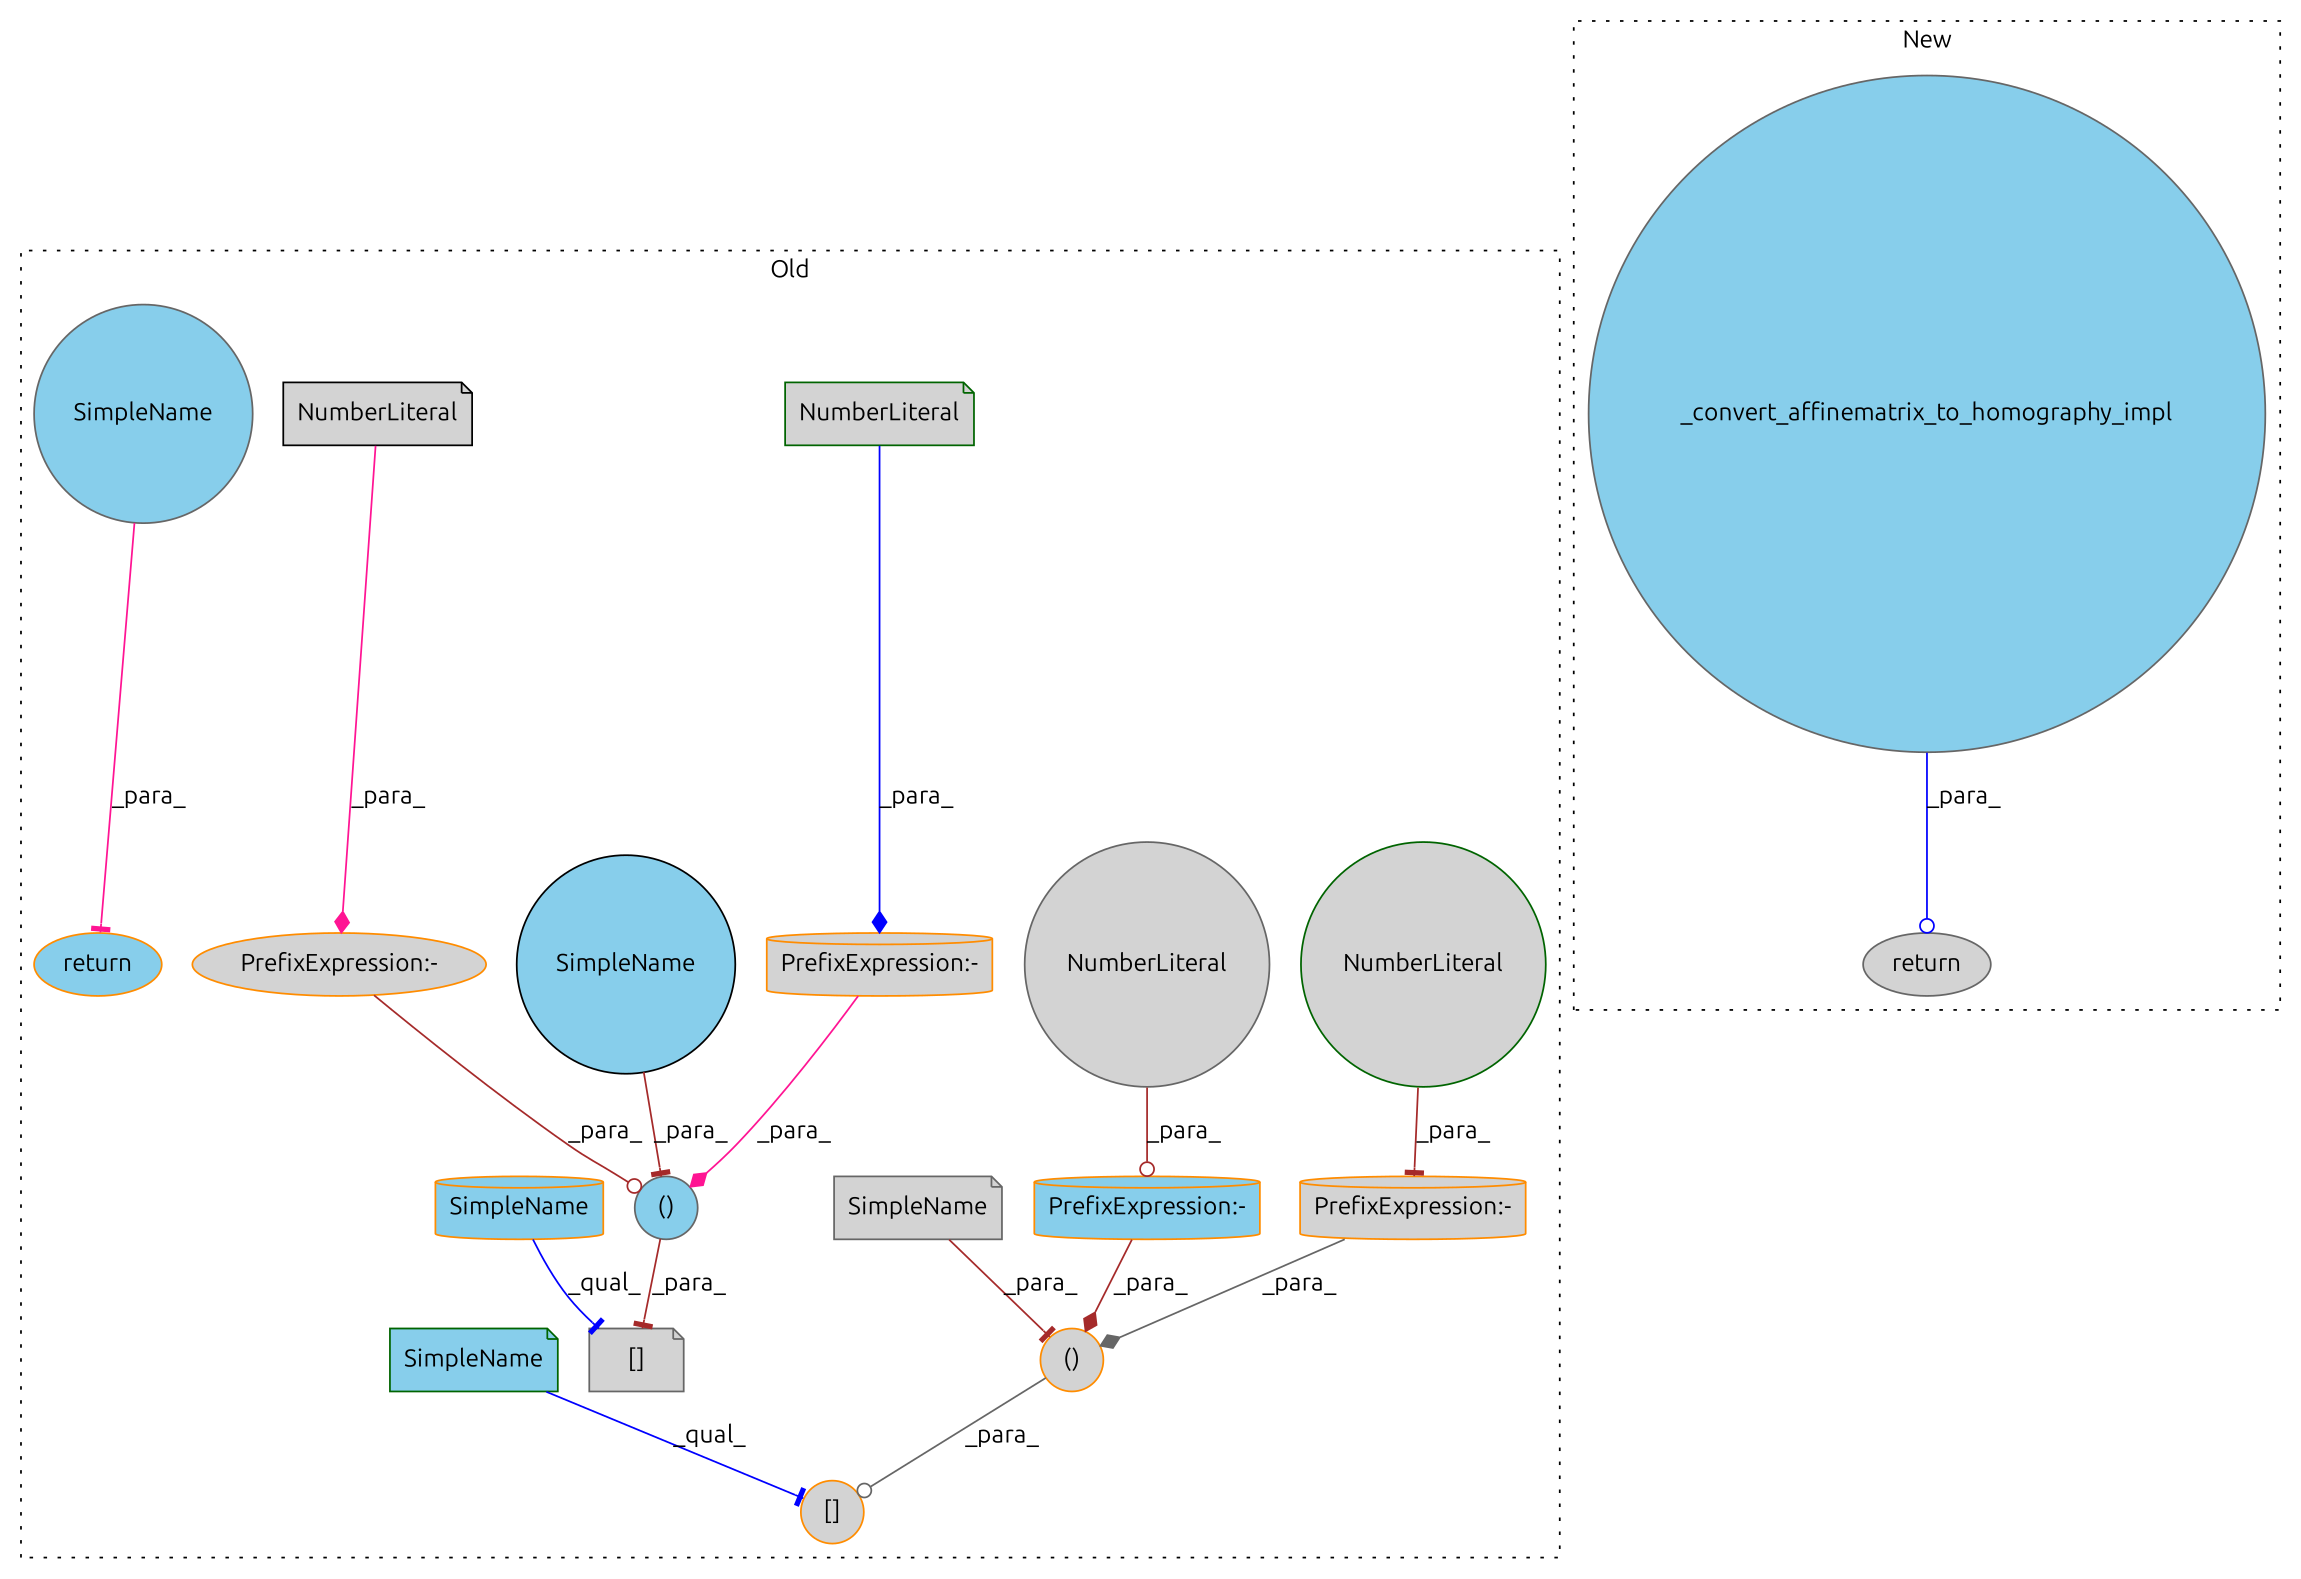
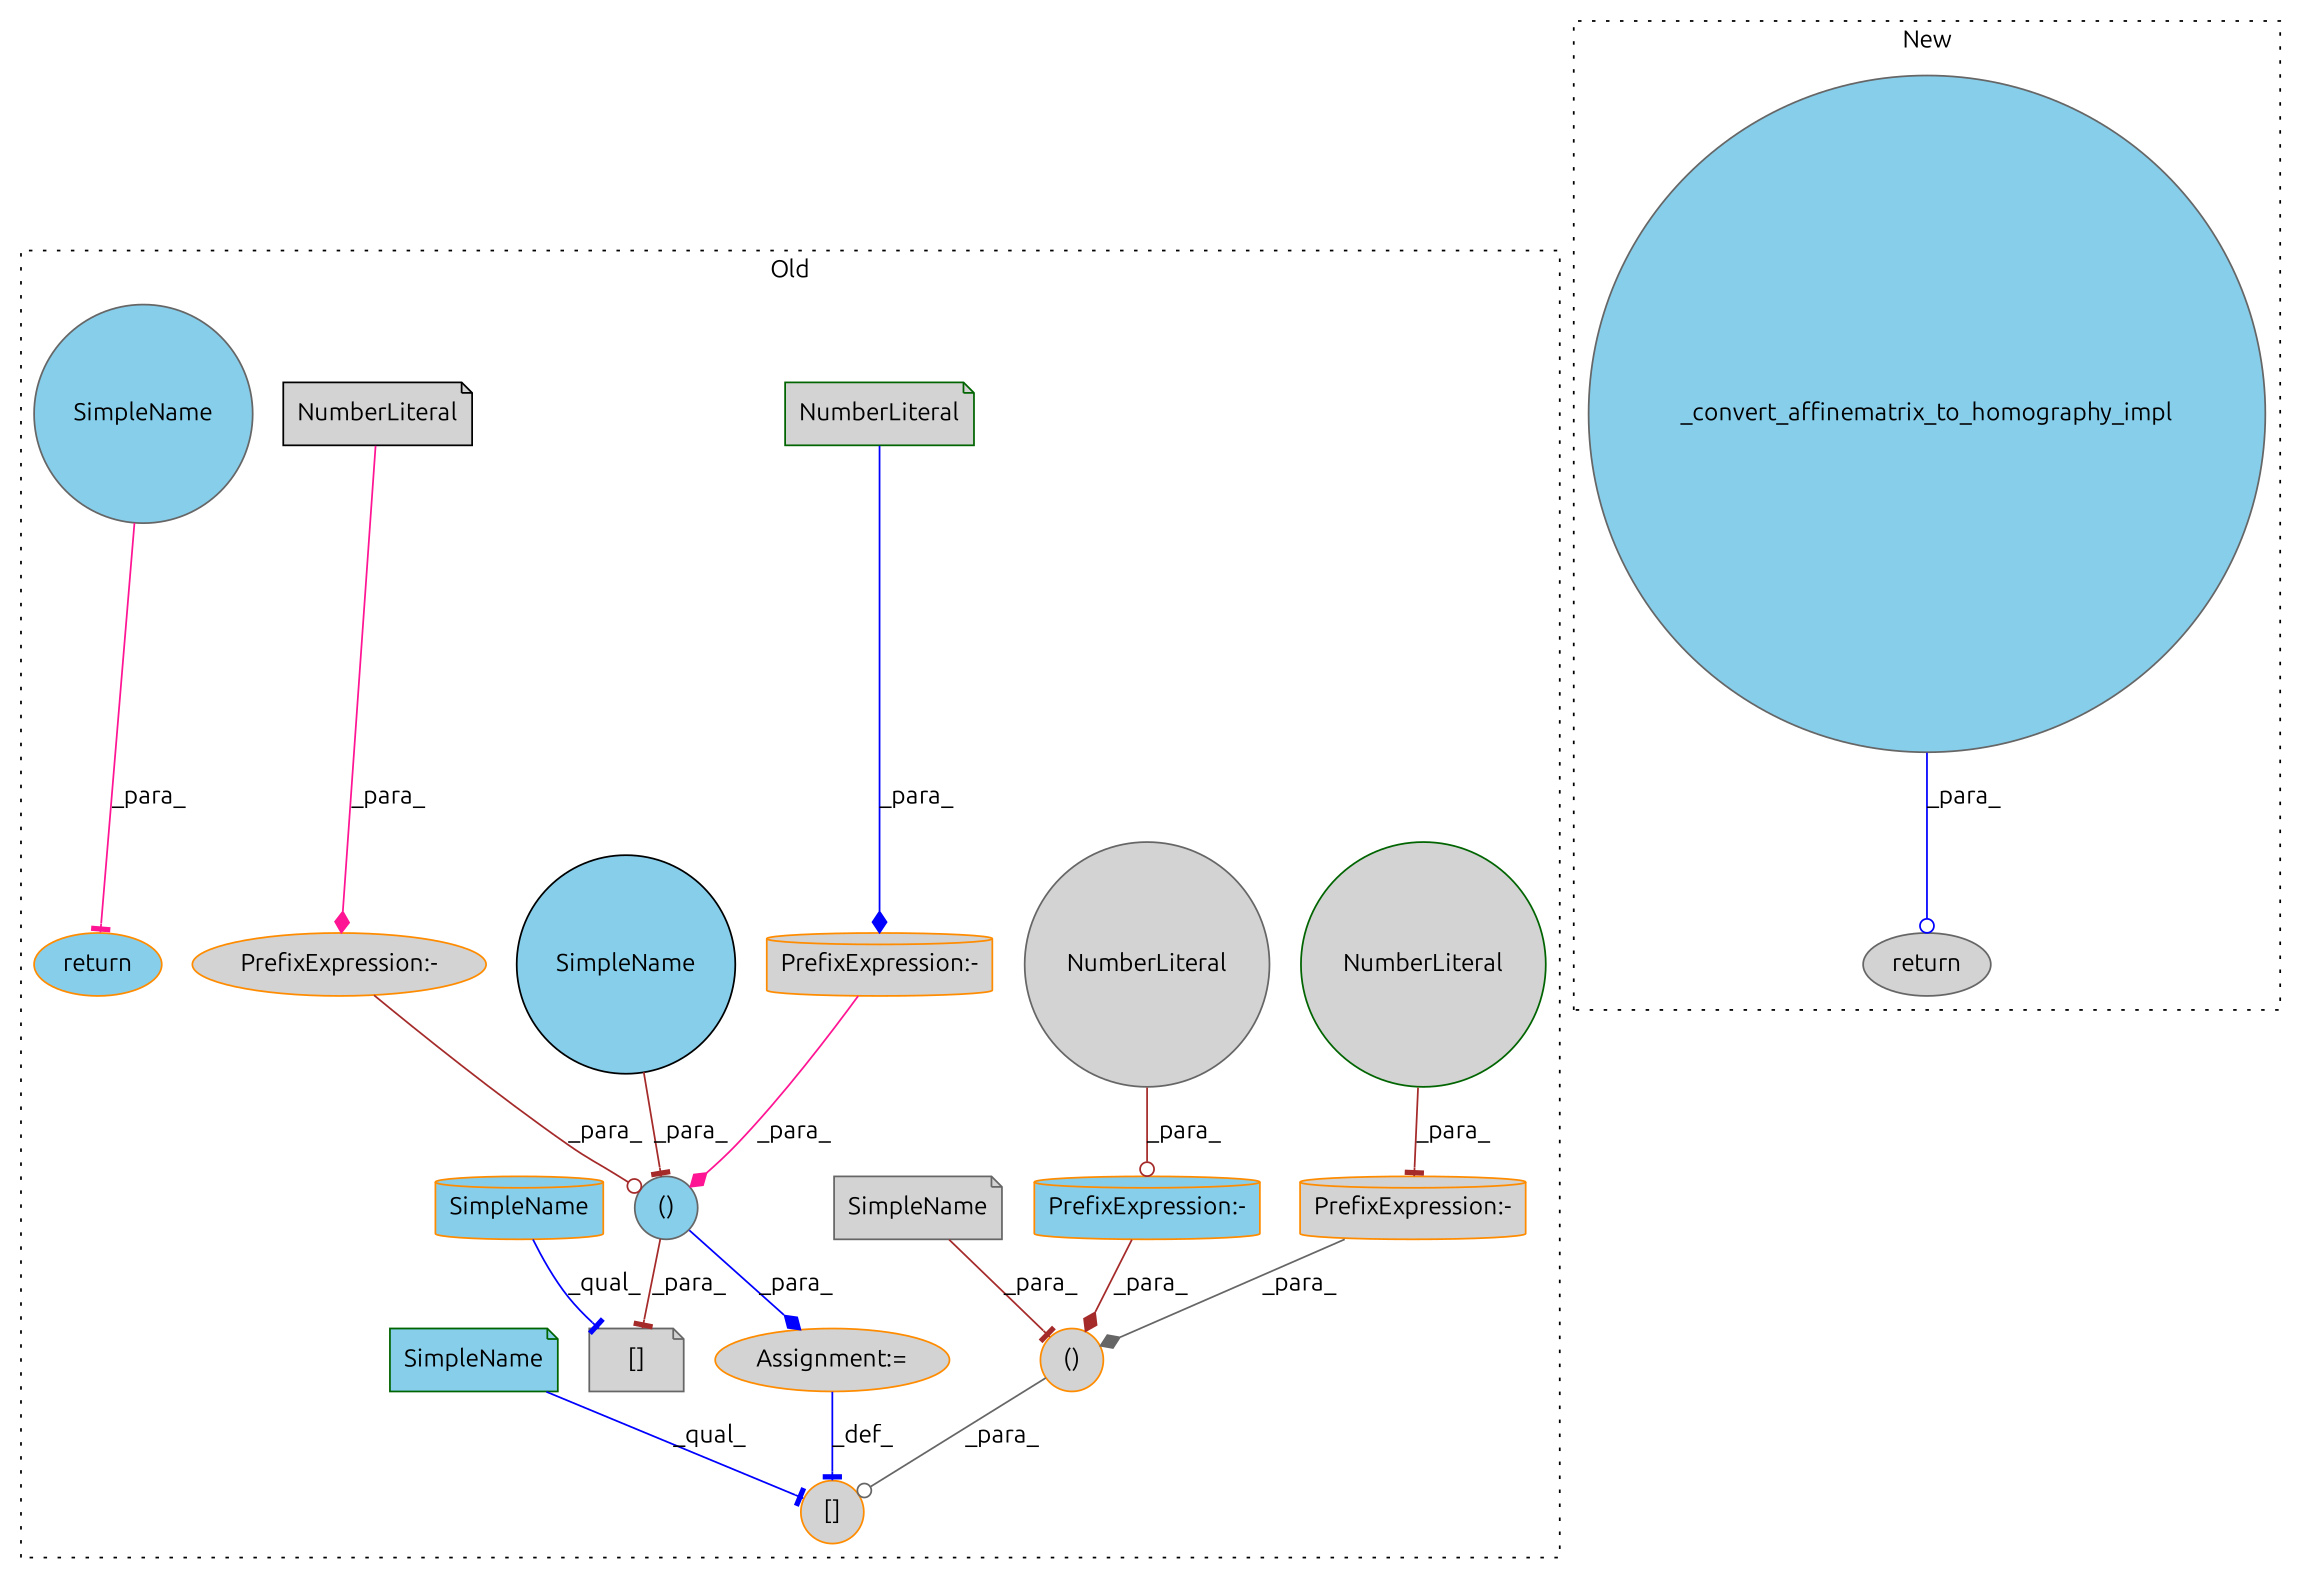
none -> (832, 1360)
